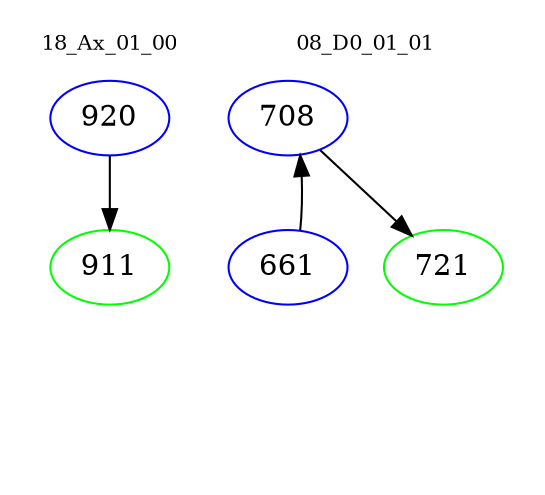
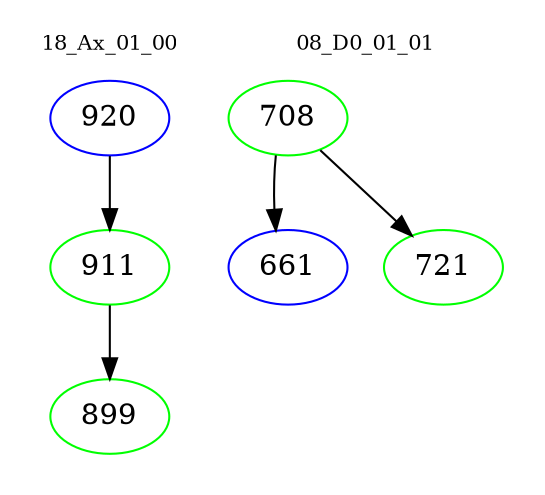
(288, 118) -> (288, 118)
(302, 203) -> (274, 182)
none -> (110, 417)
